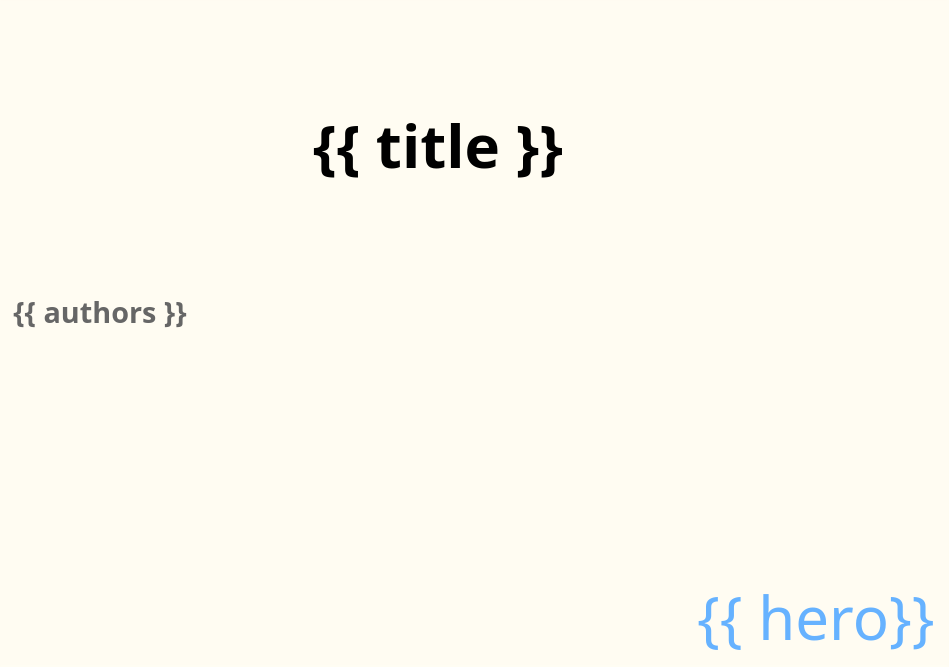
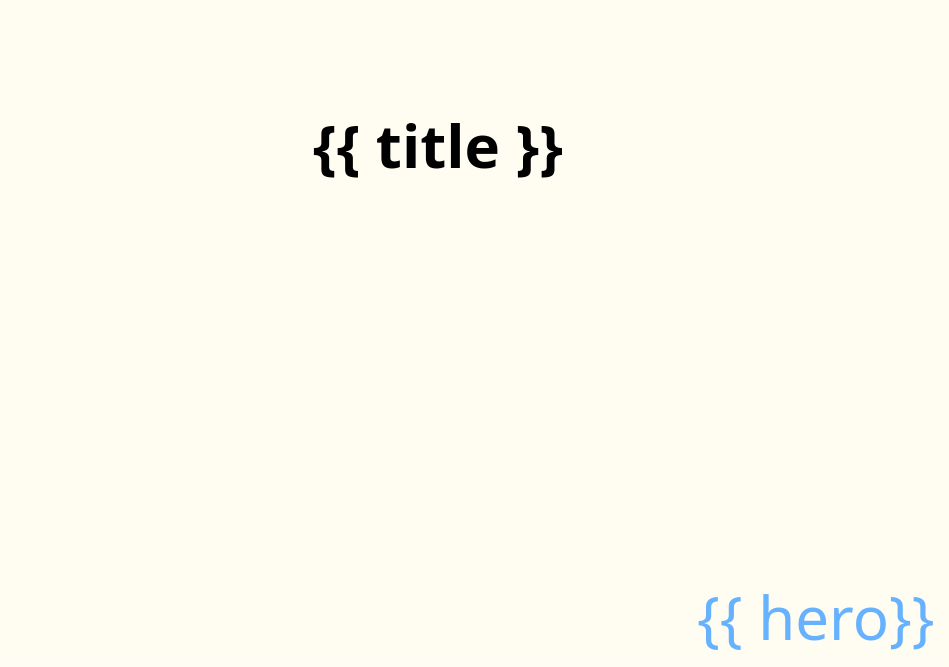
(306, 312) -> none
